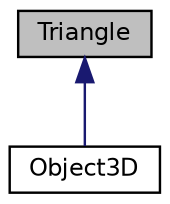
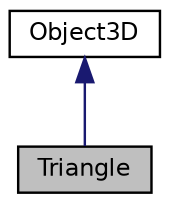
(85, 114) -> (85, 114)
